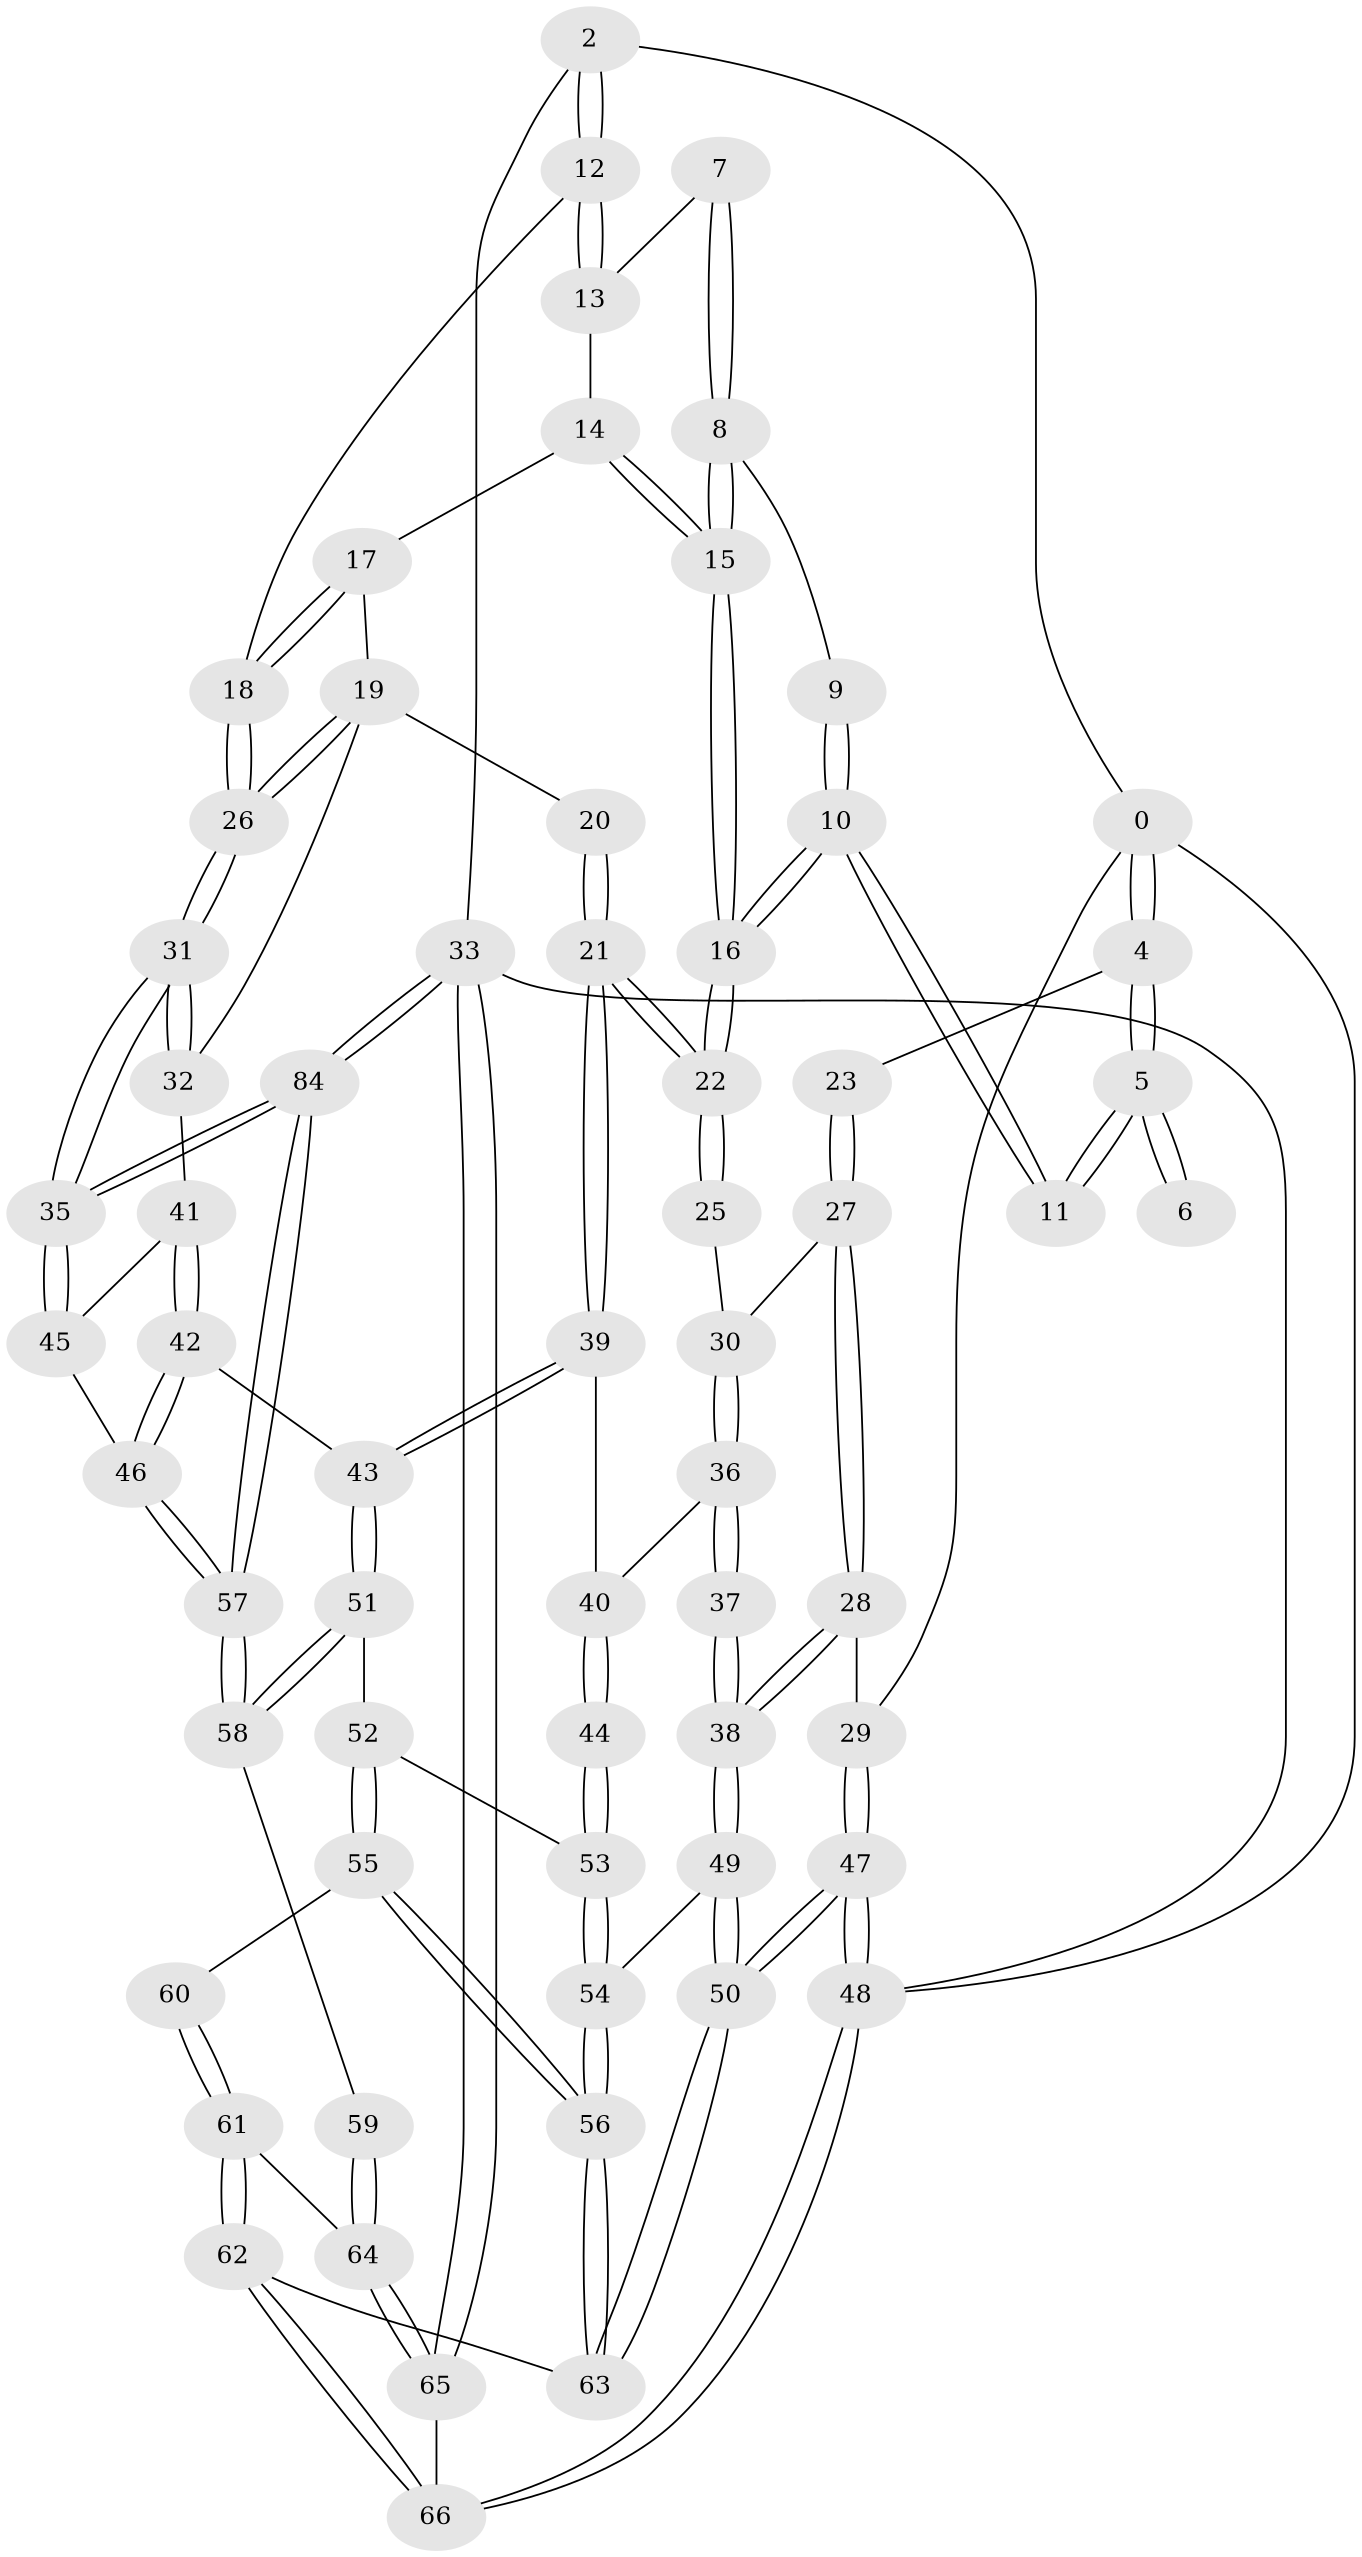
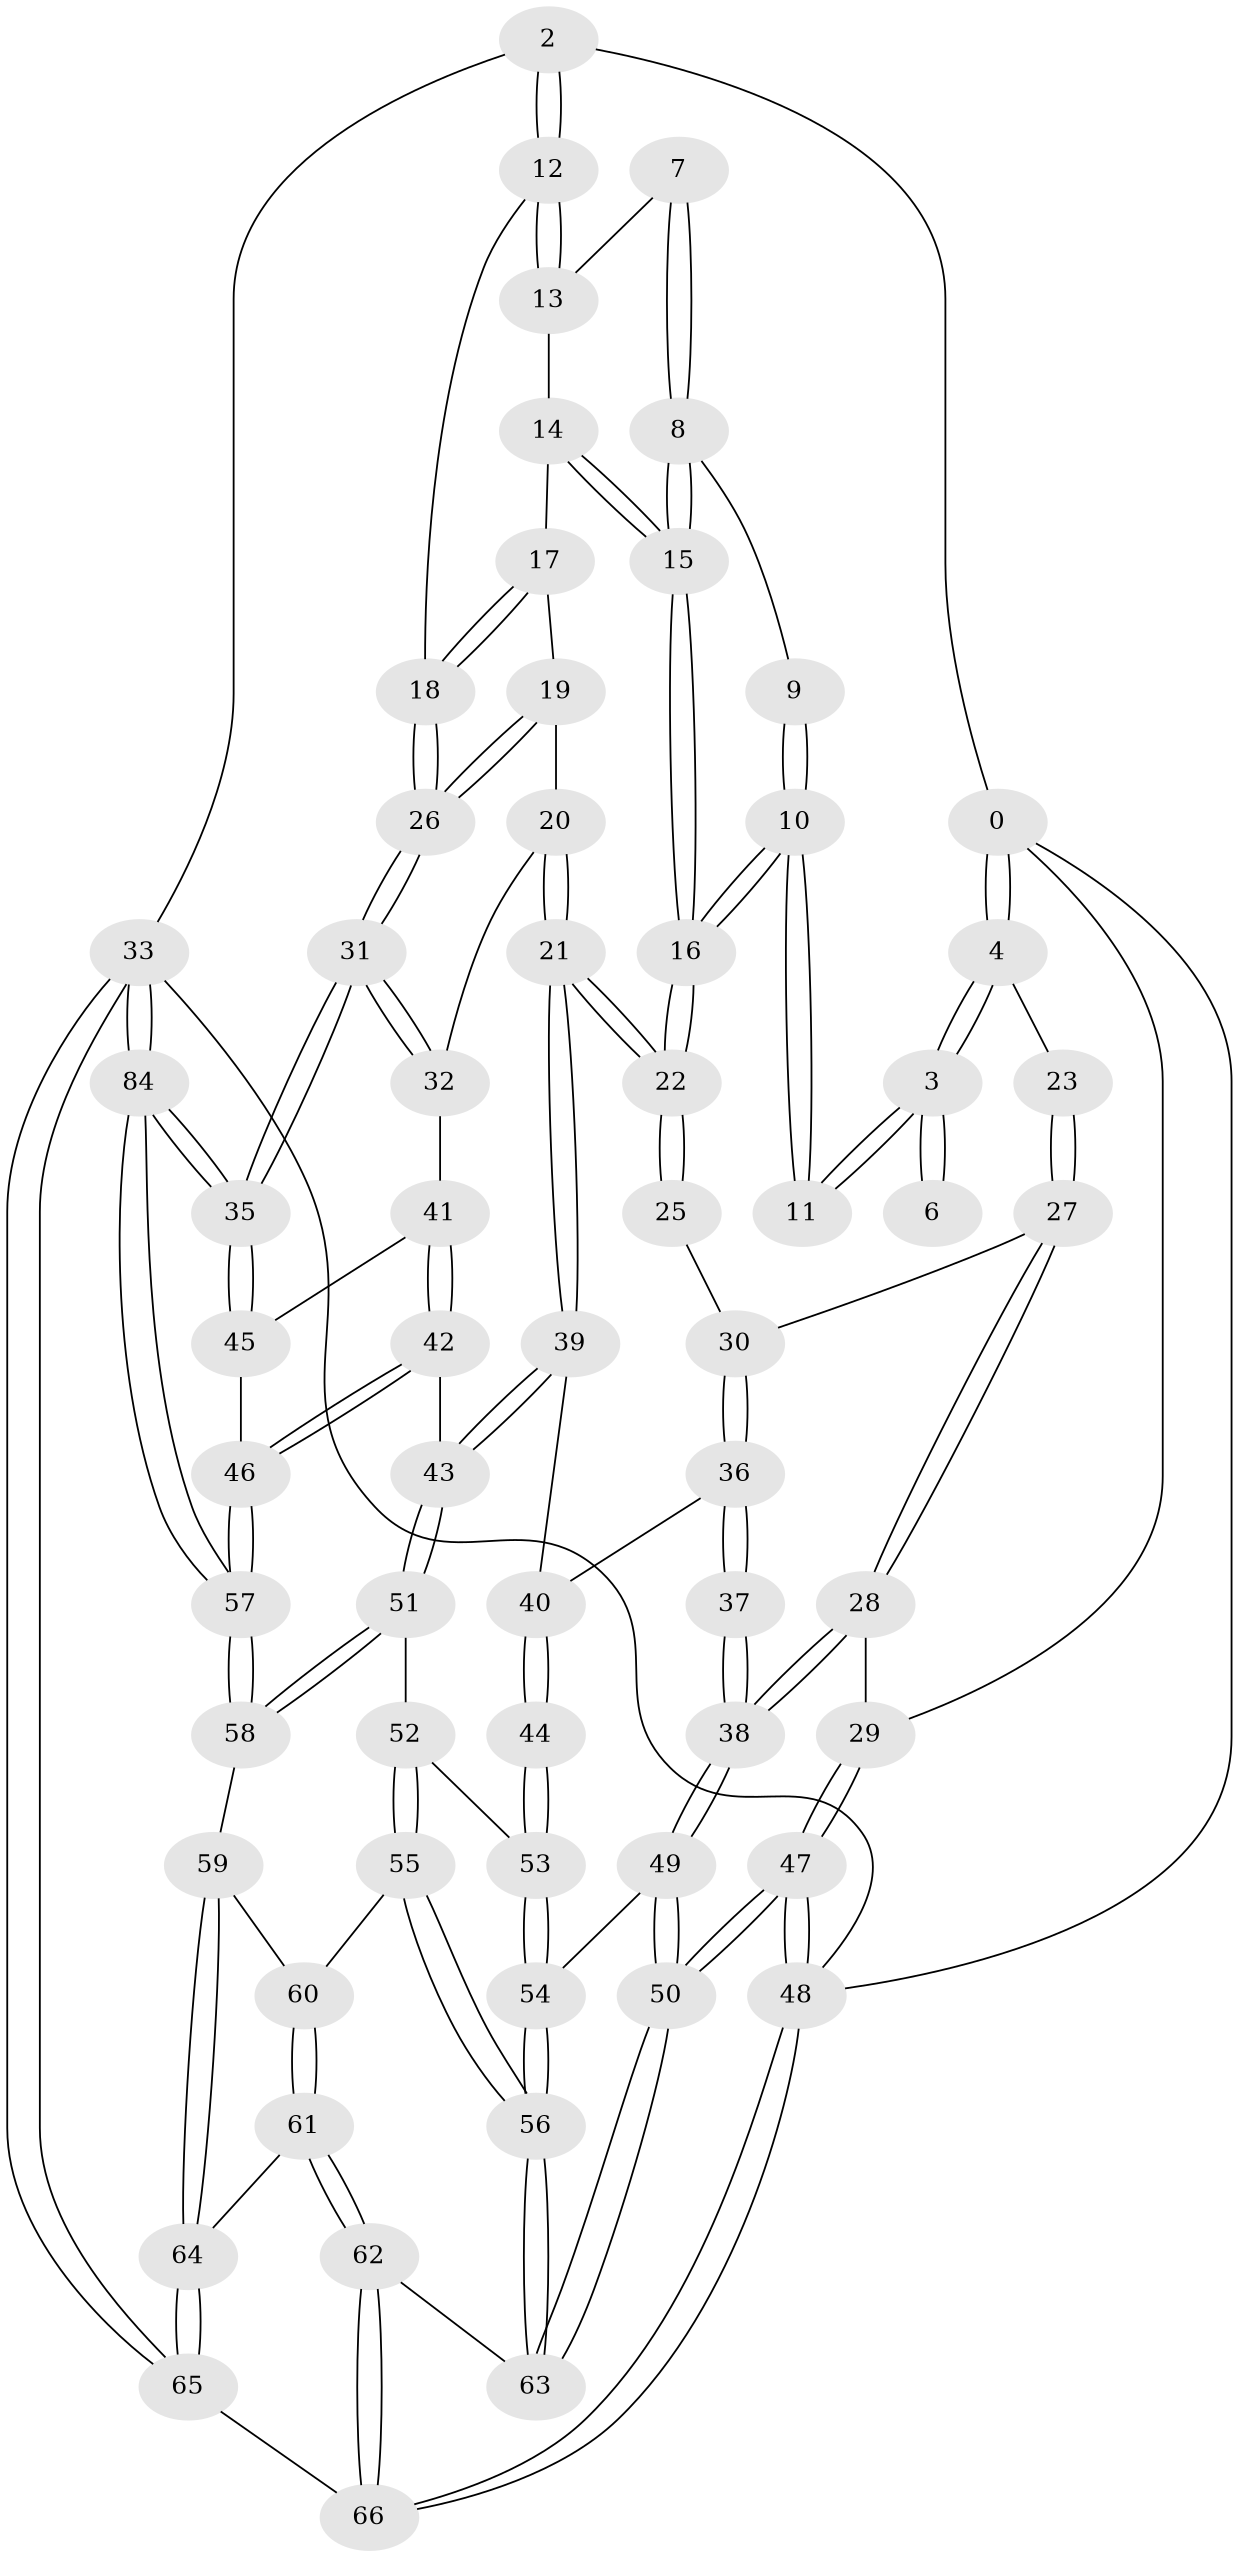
(290, 894) -> (479, 946)
(1143, 1083) -> (933, 1083)
none -> (259, 1931)
